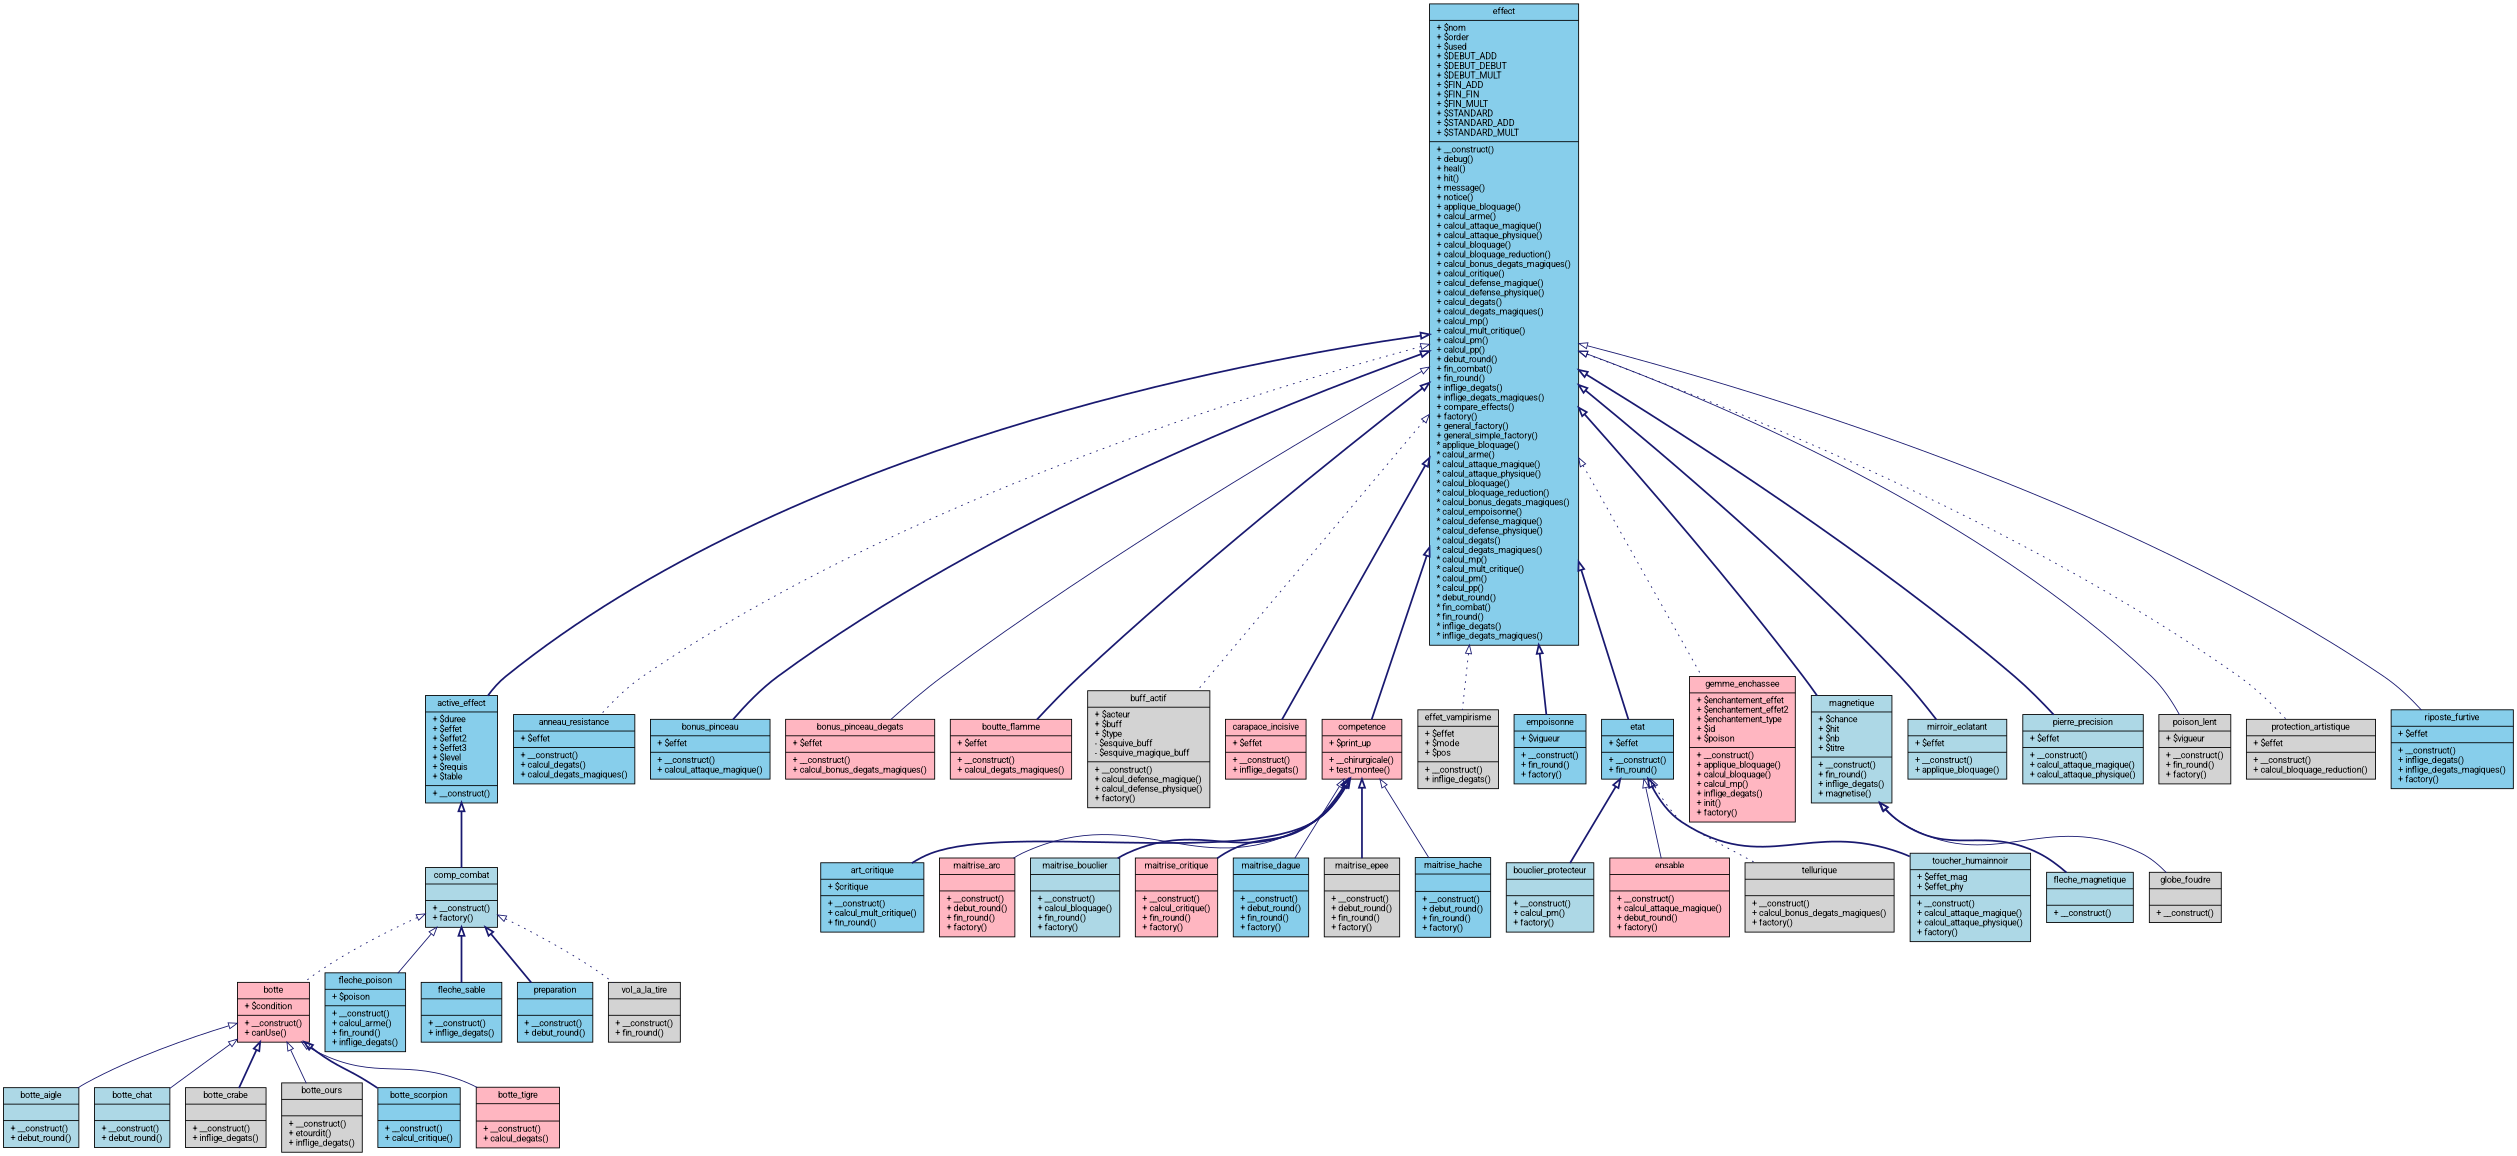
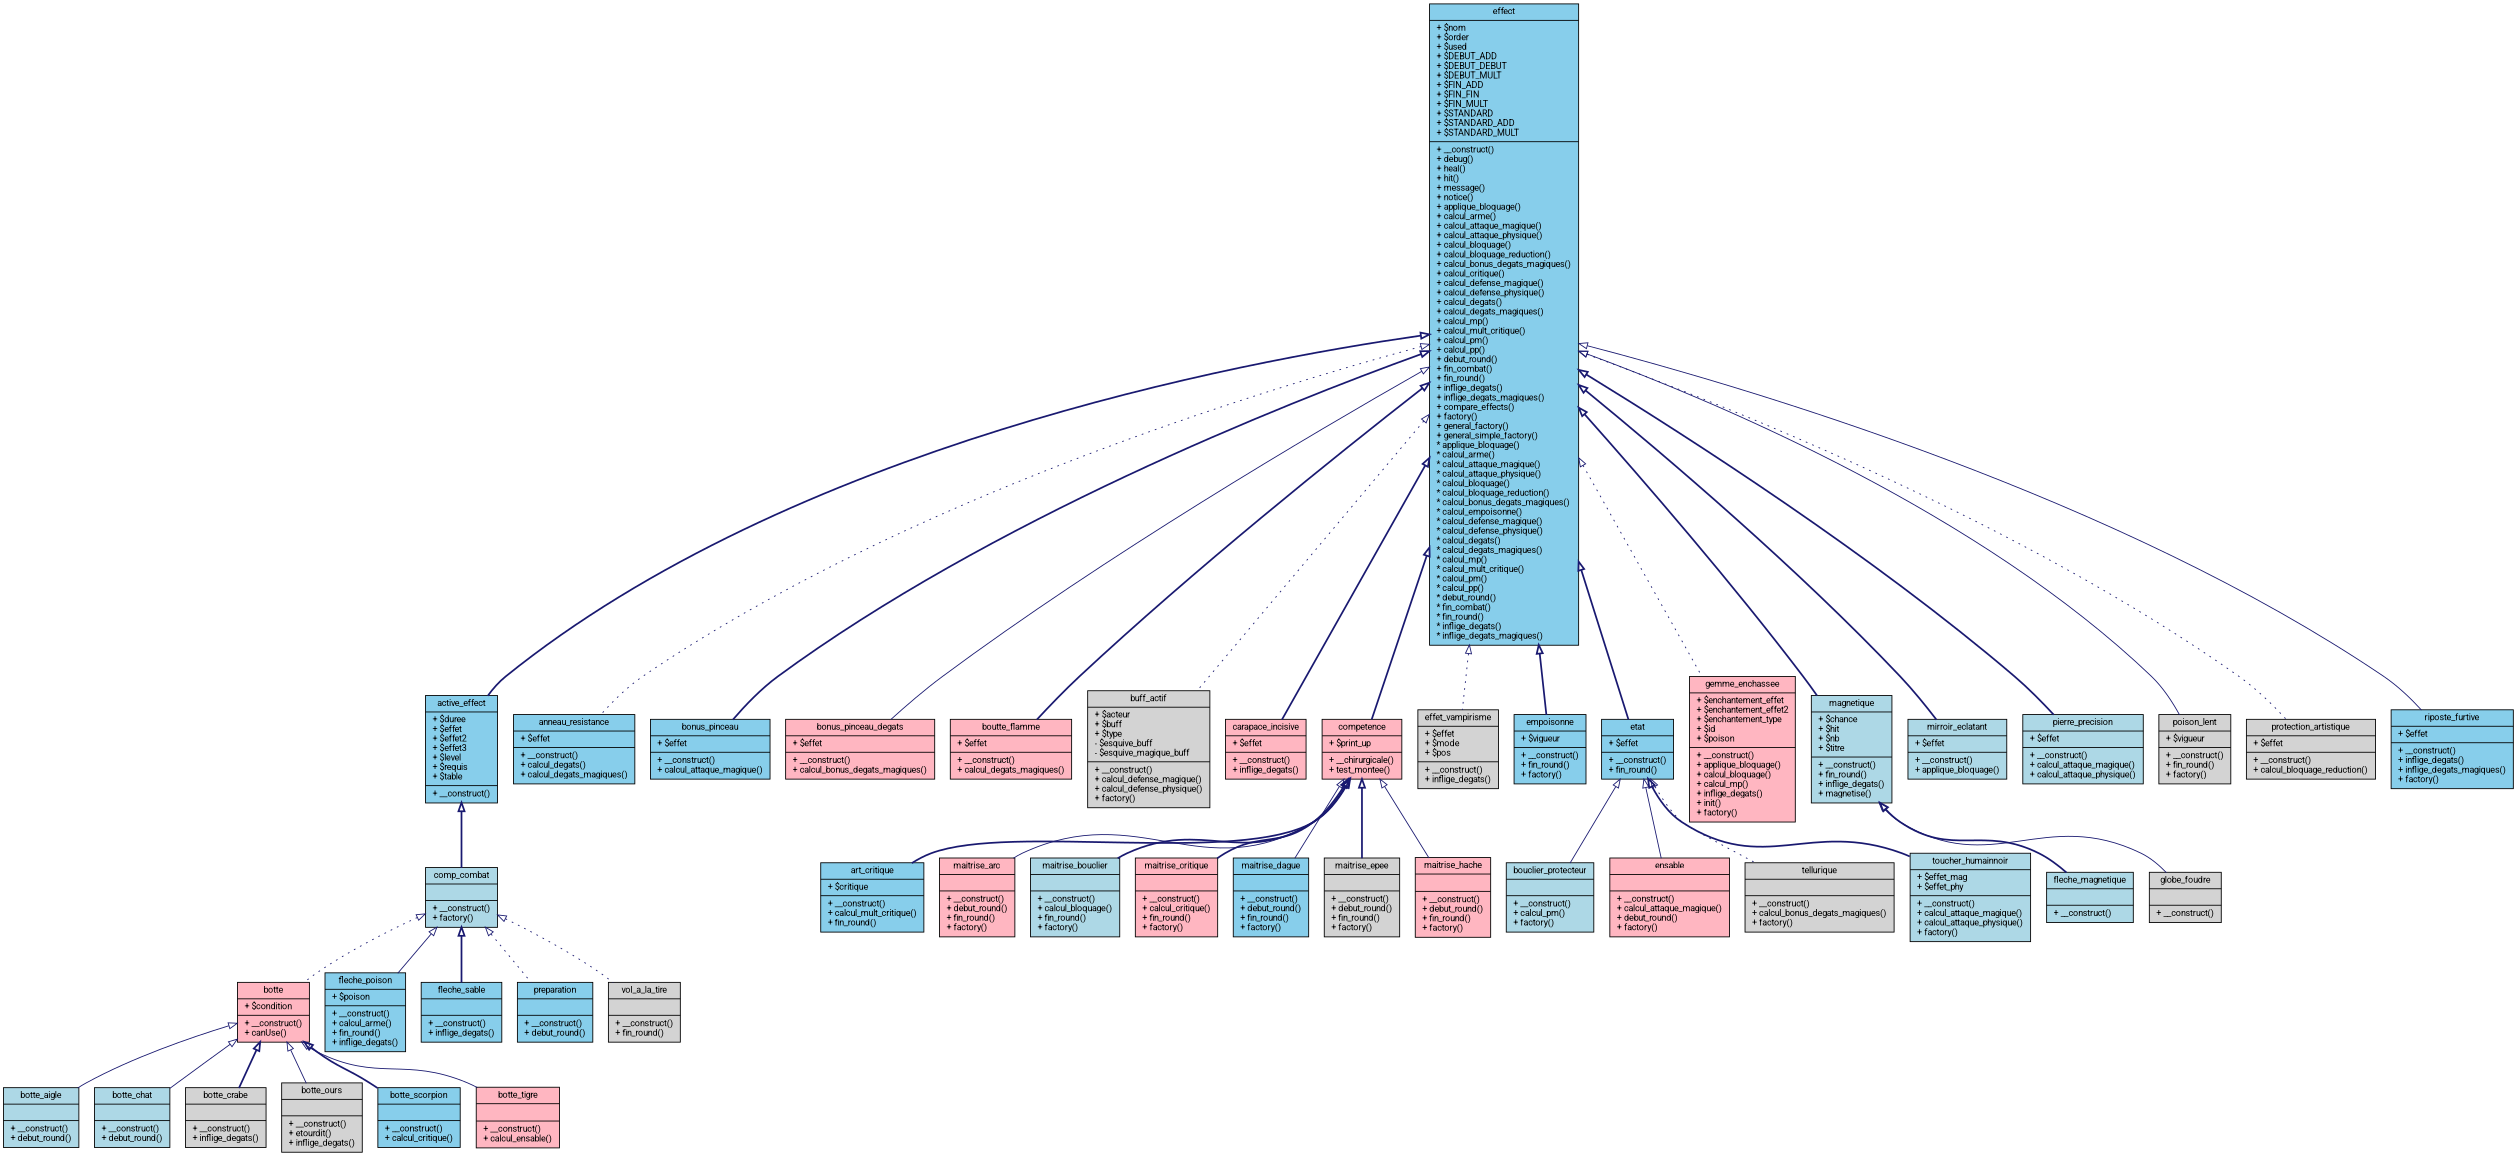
(1593, 825) -> (1593, 825)
(1453, 897) -> (1453, 897)
(511, 958) -> (511, 958)
(516, 1139) -> (518, 1139)
